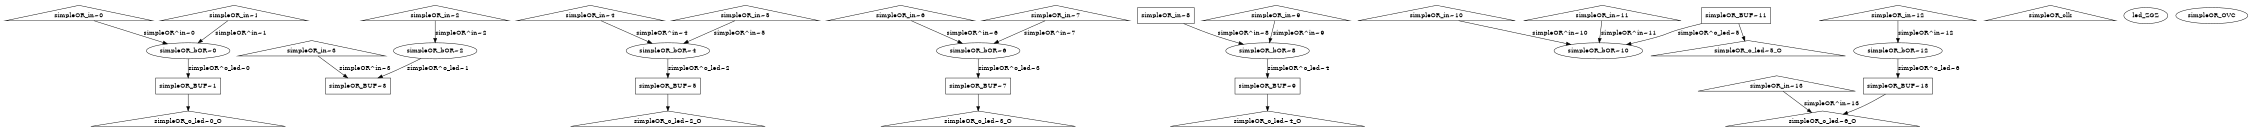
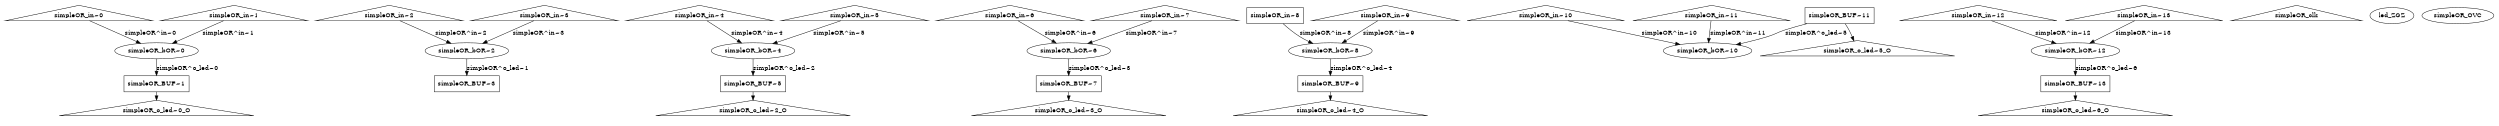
(331, 66) -> (510, 31)
(1796, 101) -> (2114, 31)
